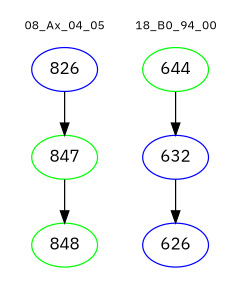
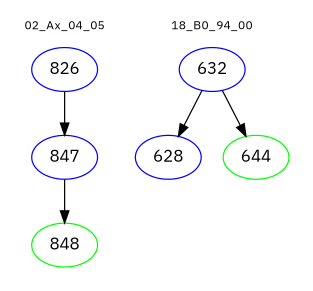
(65, 26) -> (65, 26)
(176, 107) -> (231, 108)
(65, 157) -> (65, 157)
(176, 245) -> (168, 157)
